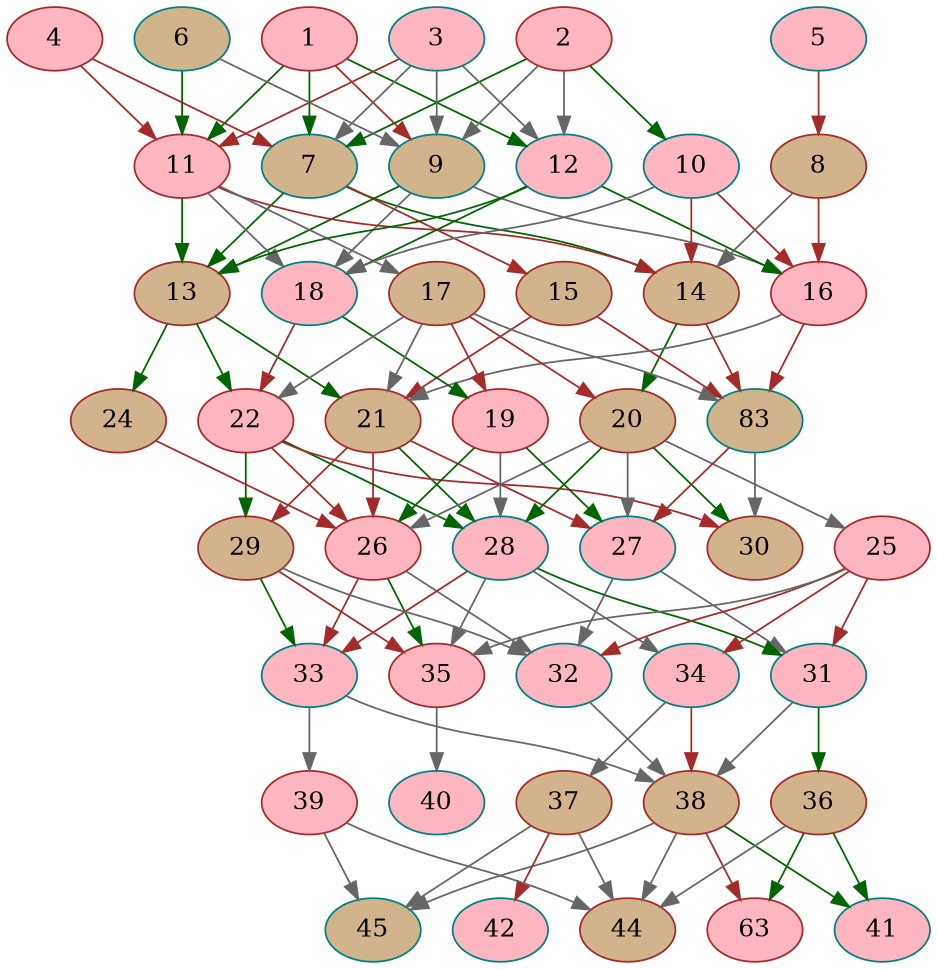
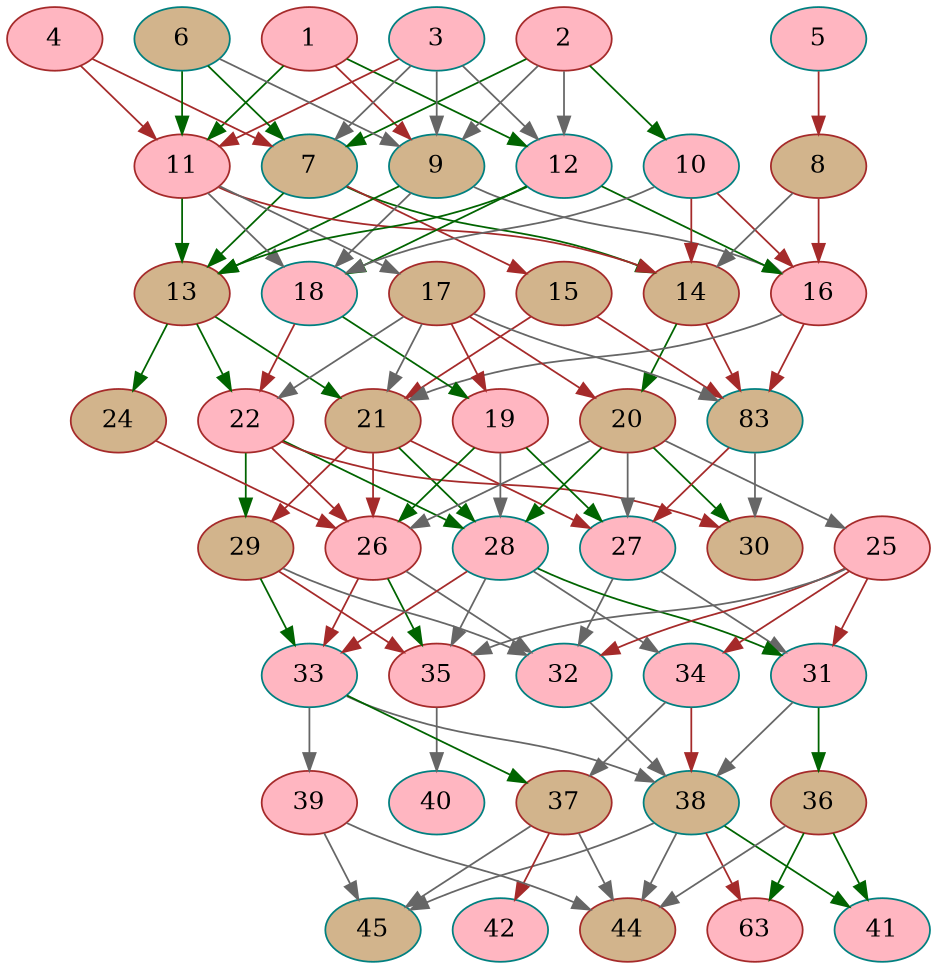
(309, 90) -> (238, 95)
none -> (449, 745)
(691, 803) -> (691, 803)
